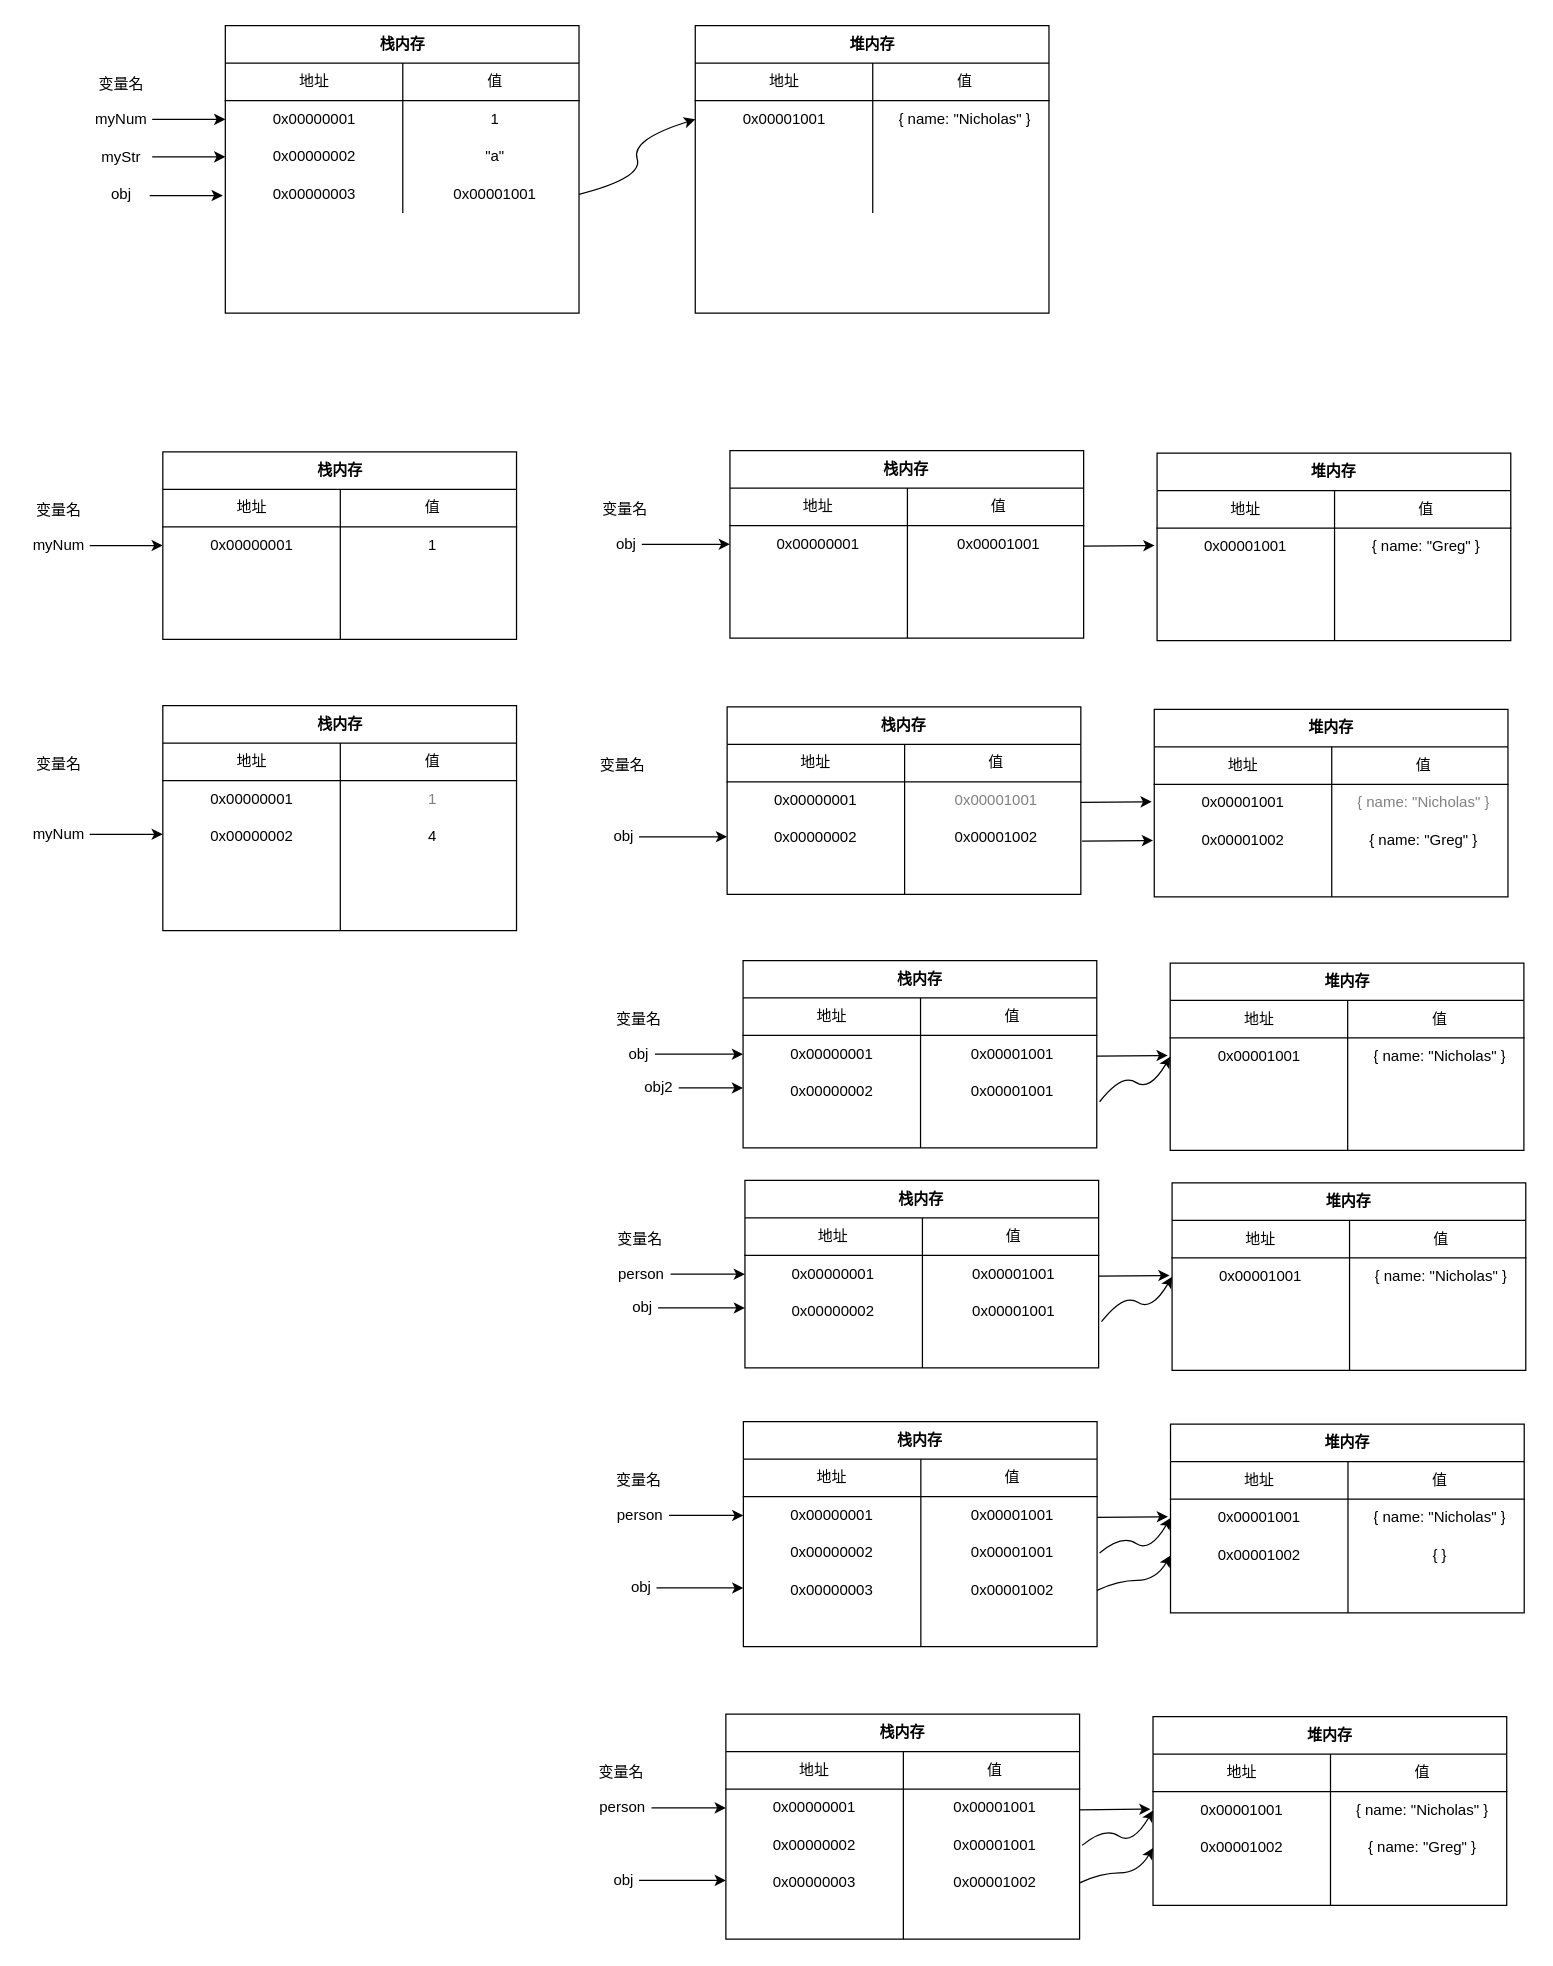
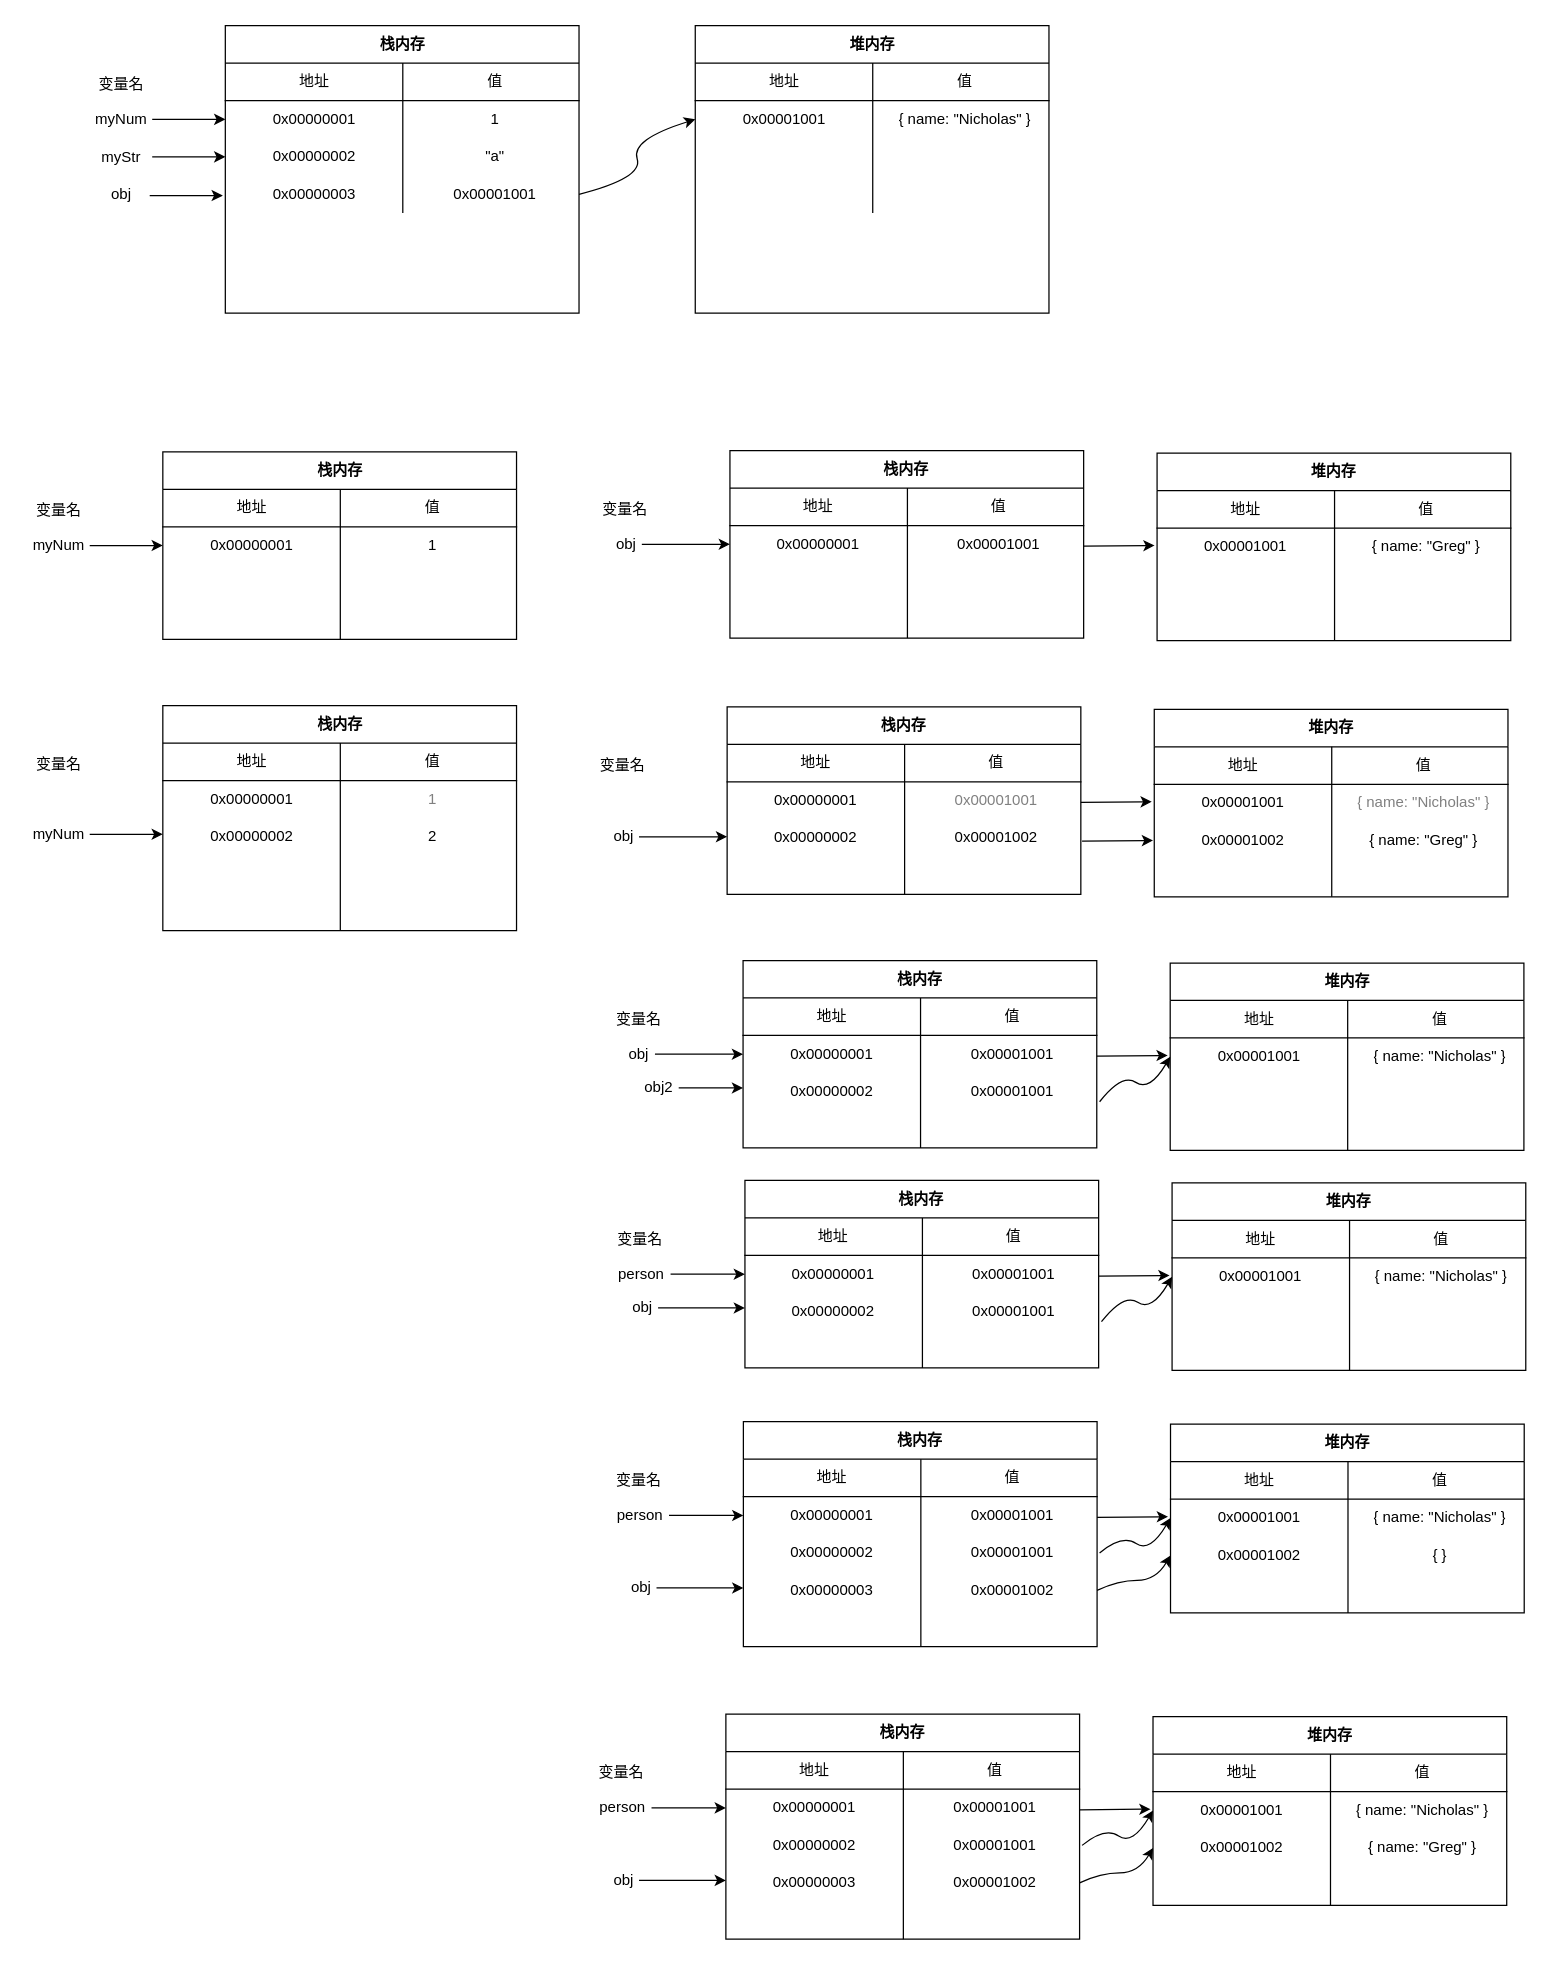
(433, 837) -> (433, 837)
